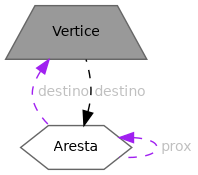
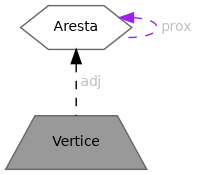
(119, 92) -> (90, 83)
(33, 100) -> none
